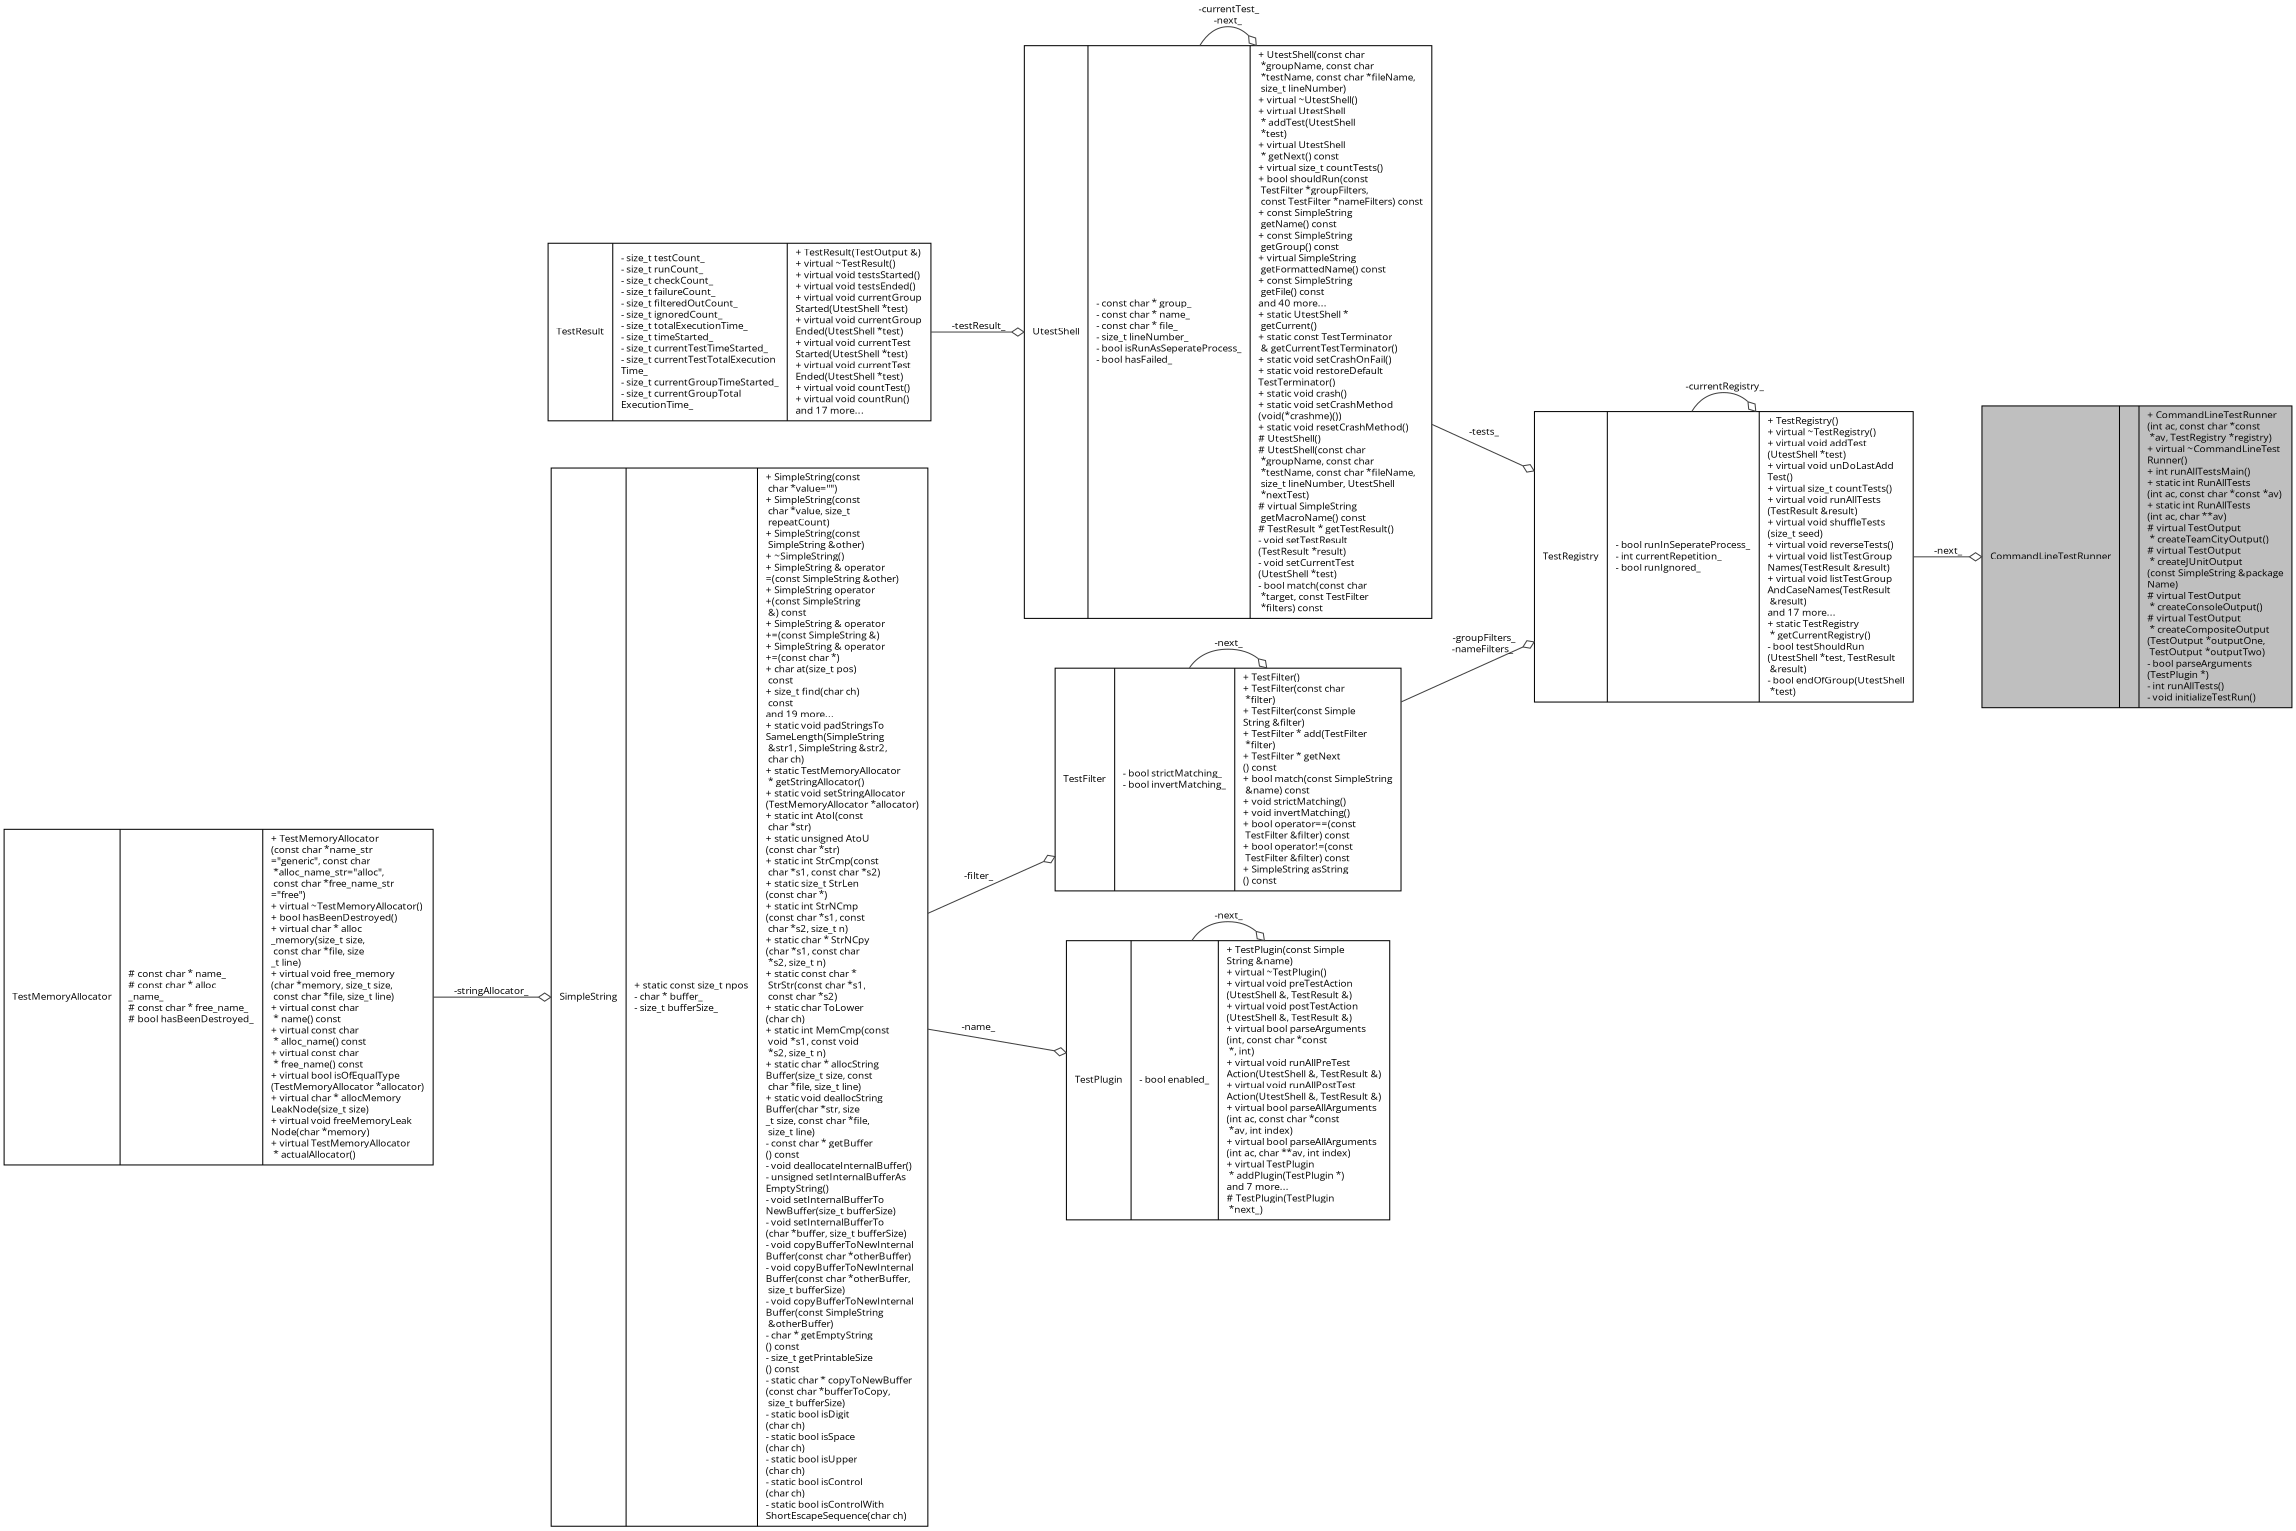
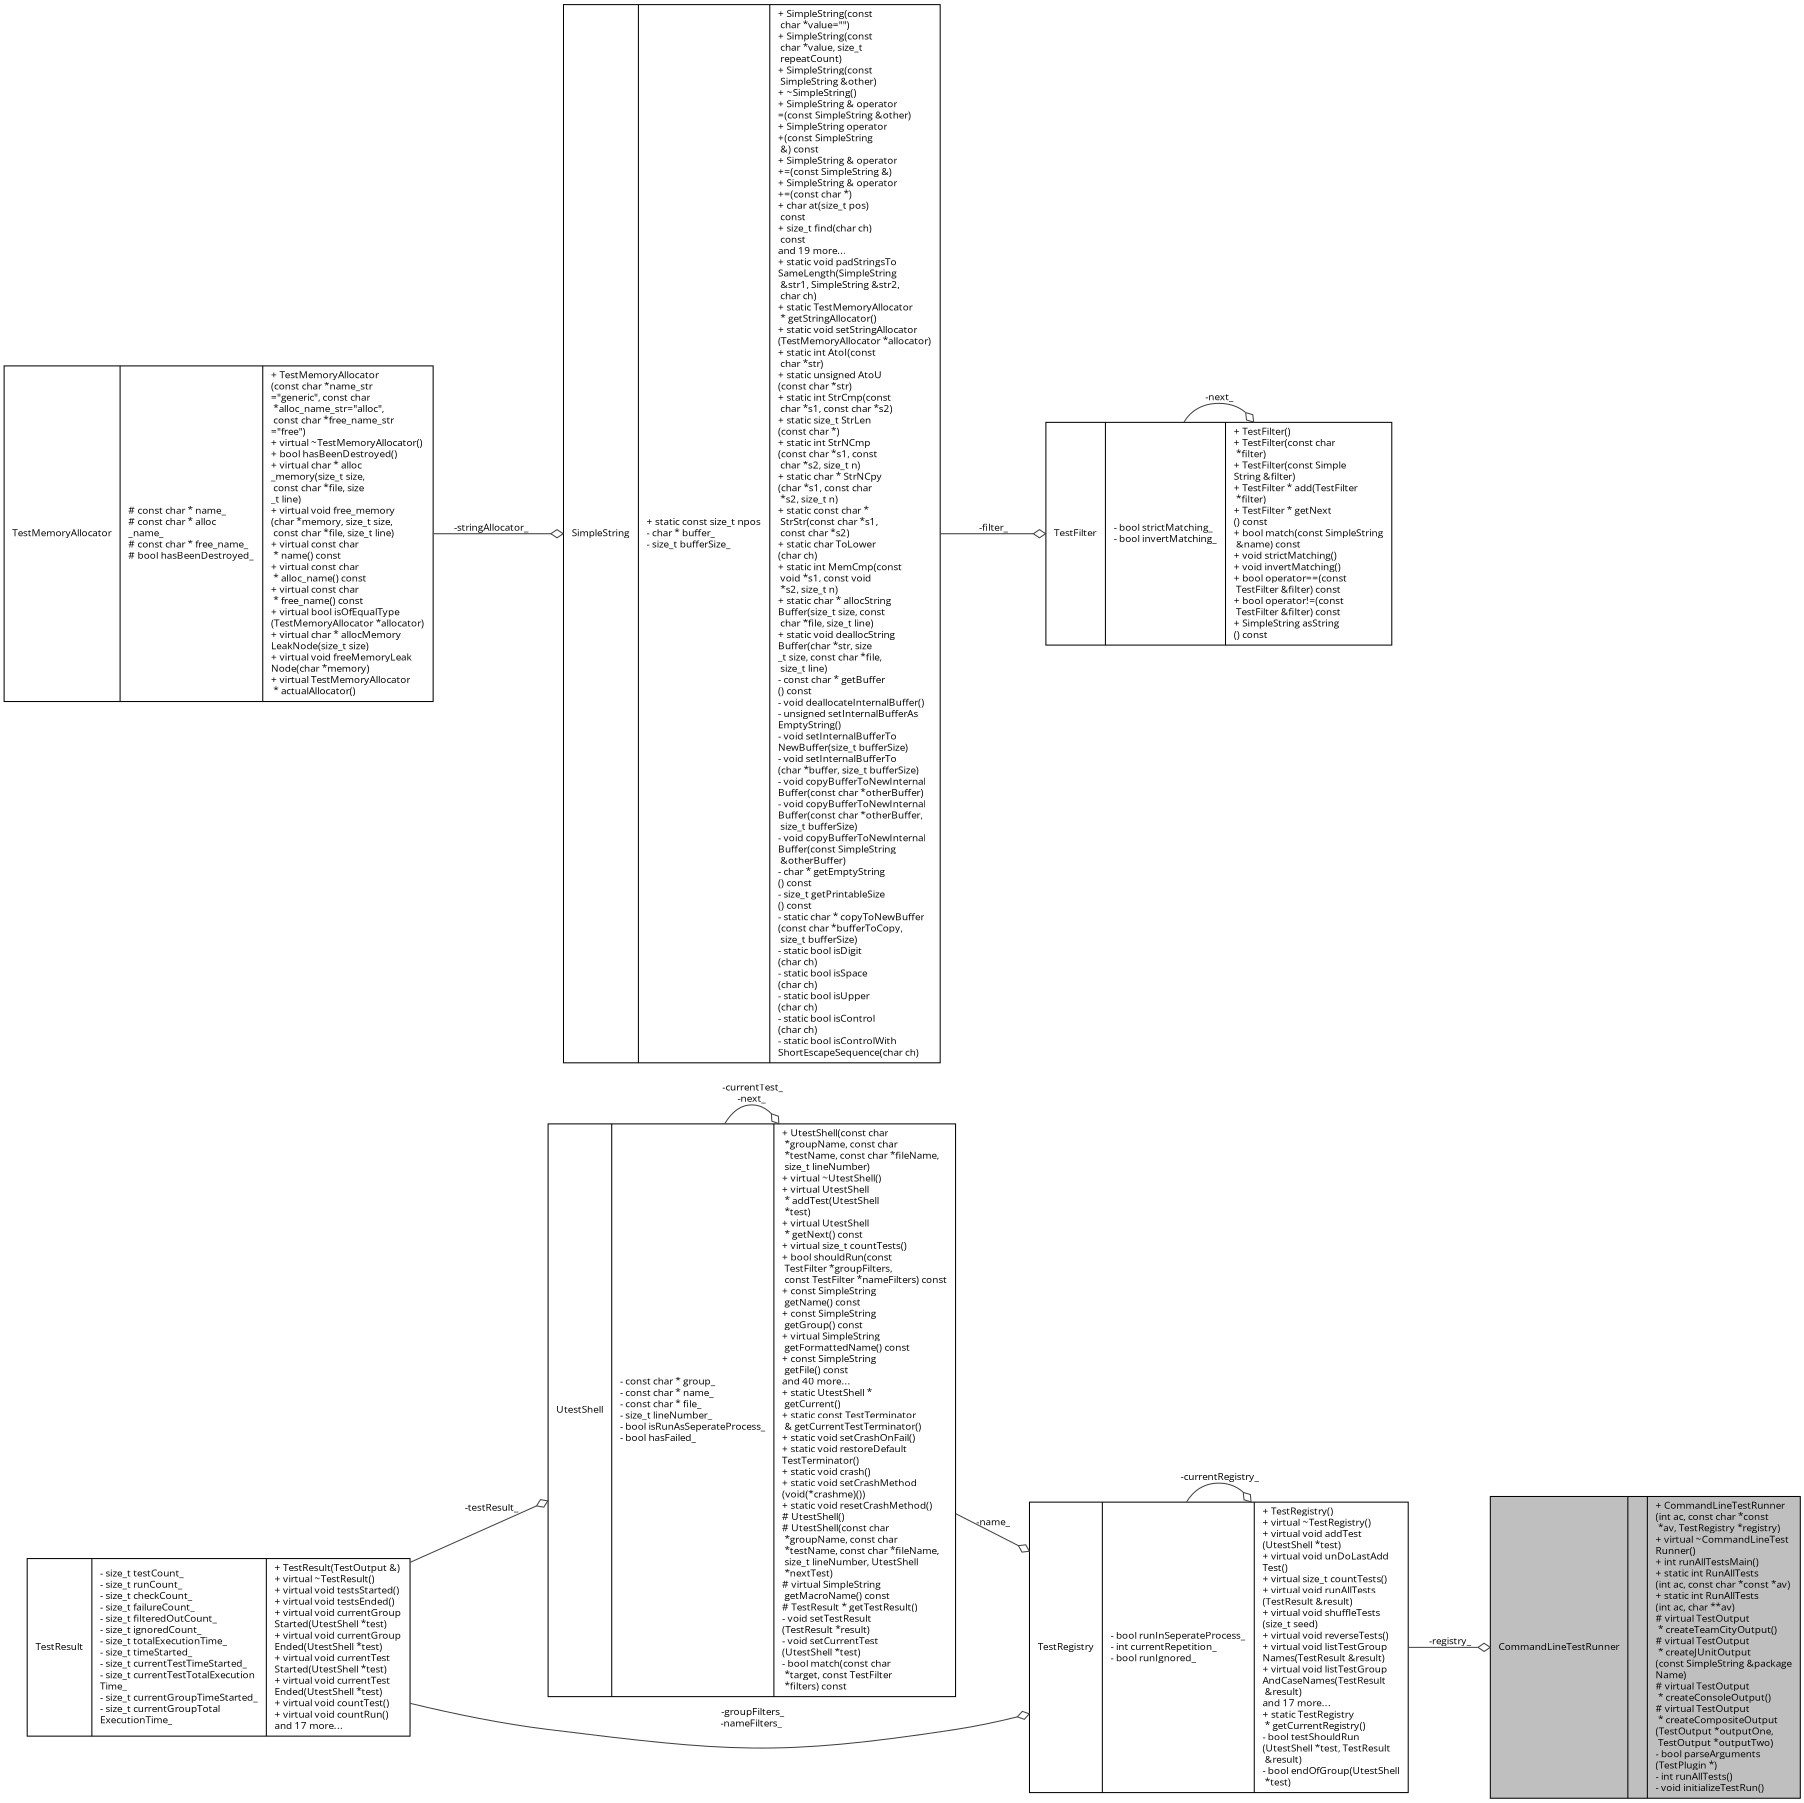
(1483, 432) -> (993, 1523)
(1948, 551) -> (1449, 1642)
(1462, 674) -> (713, 1747)
(1228, 1080) -> none
